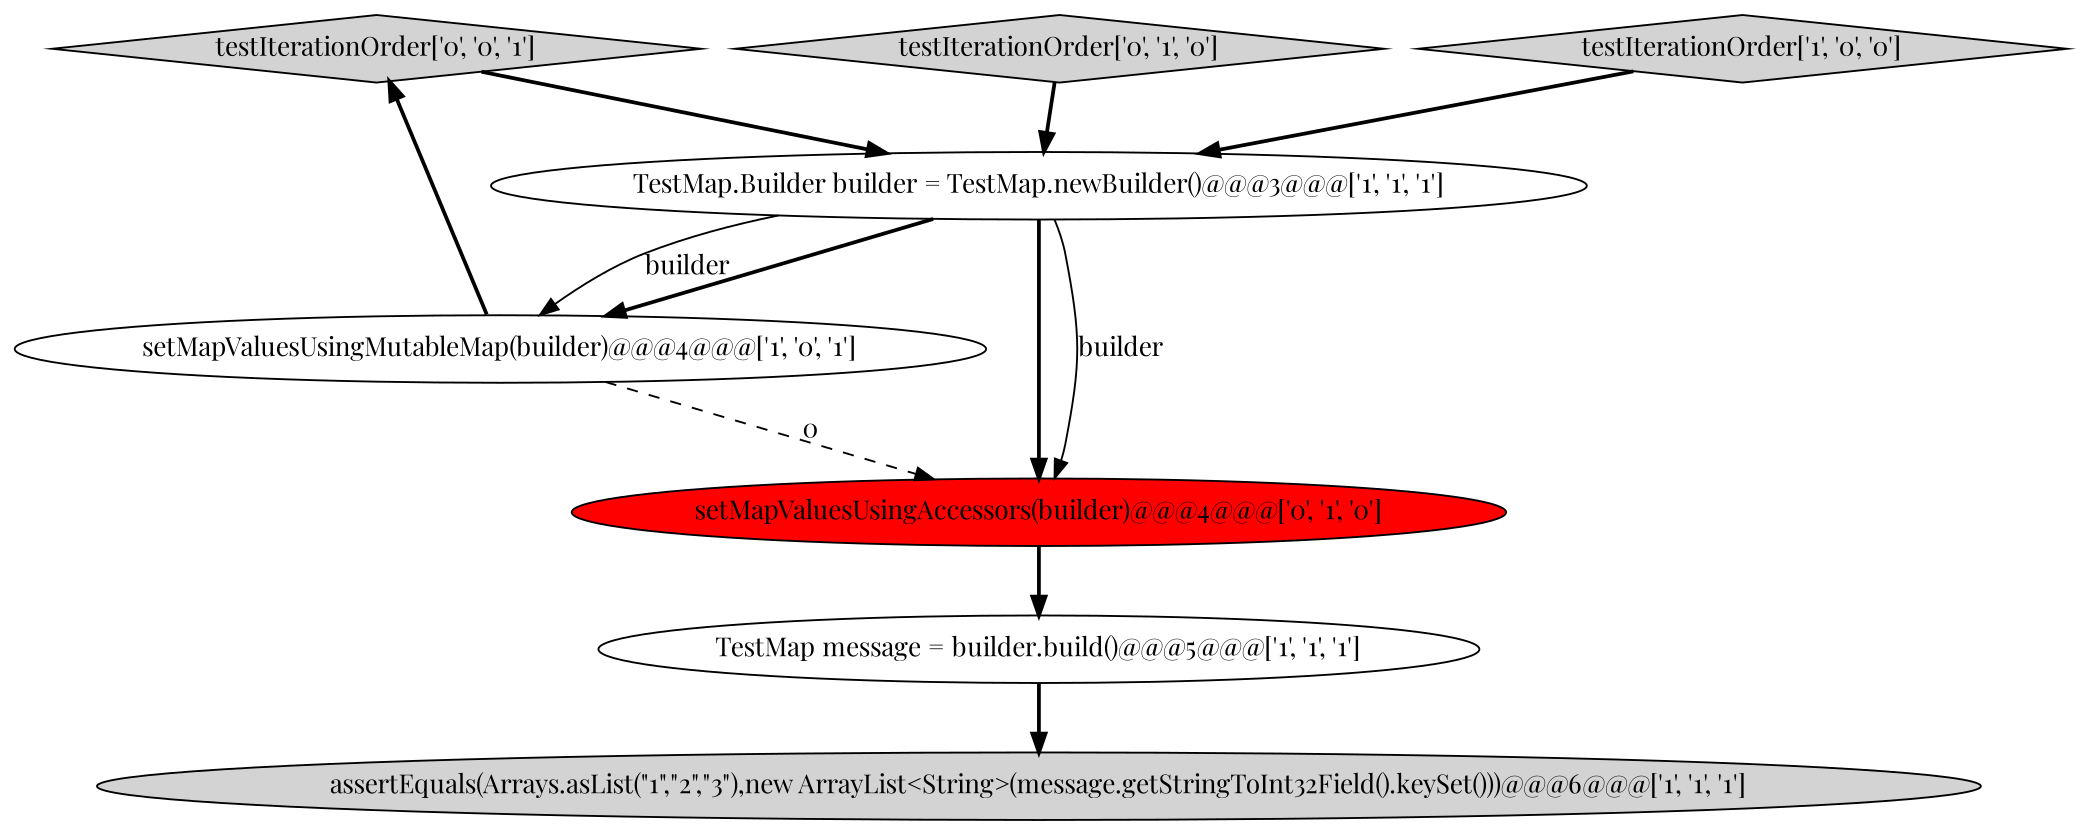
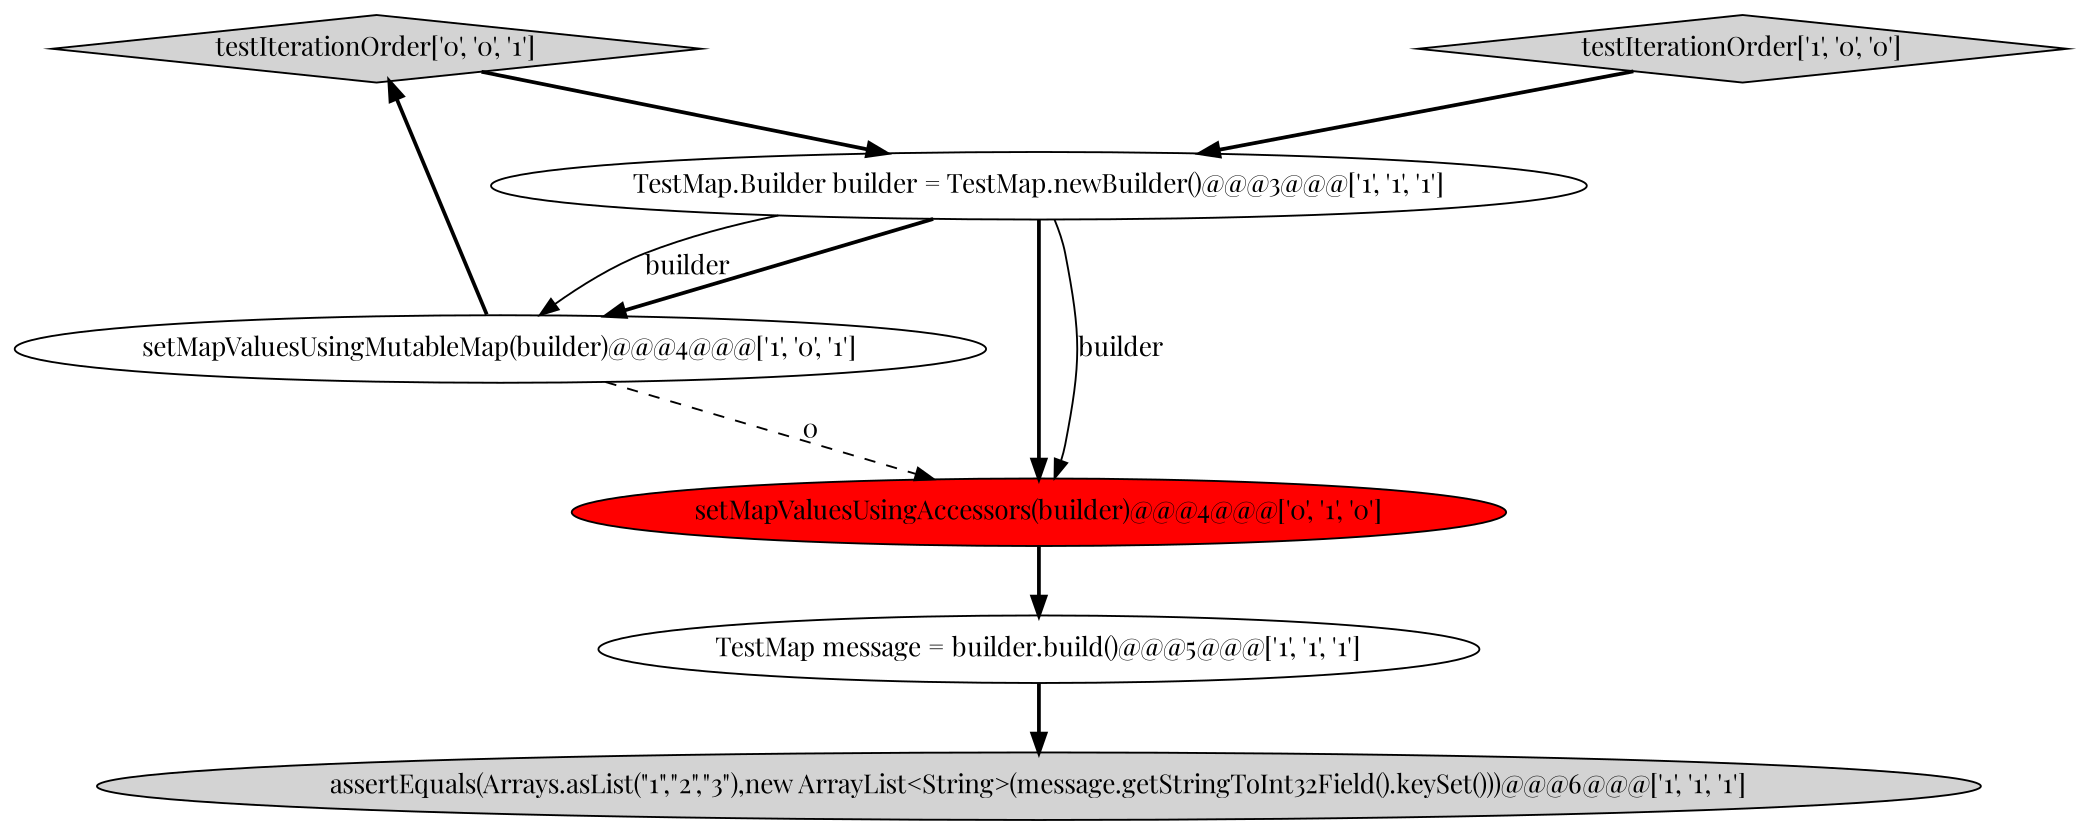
(1060, 49) -> none
